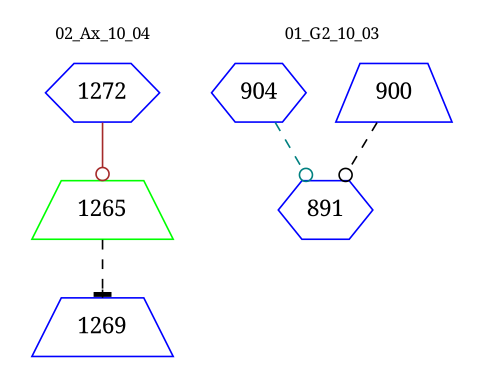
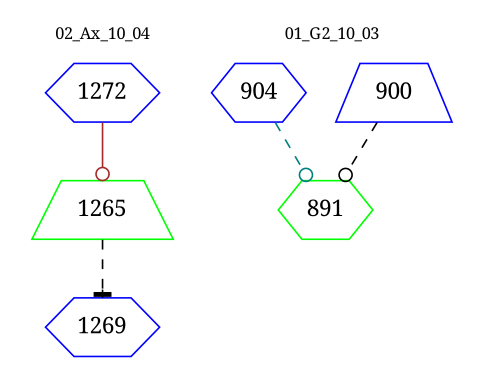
(326, 210) -> (326, 210)
(103, 327) -> (103, 327)
